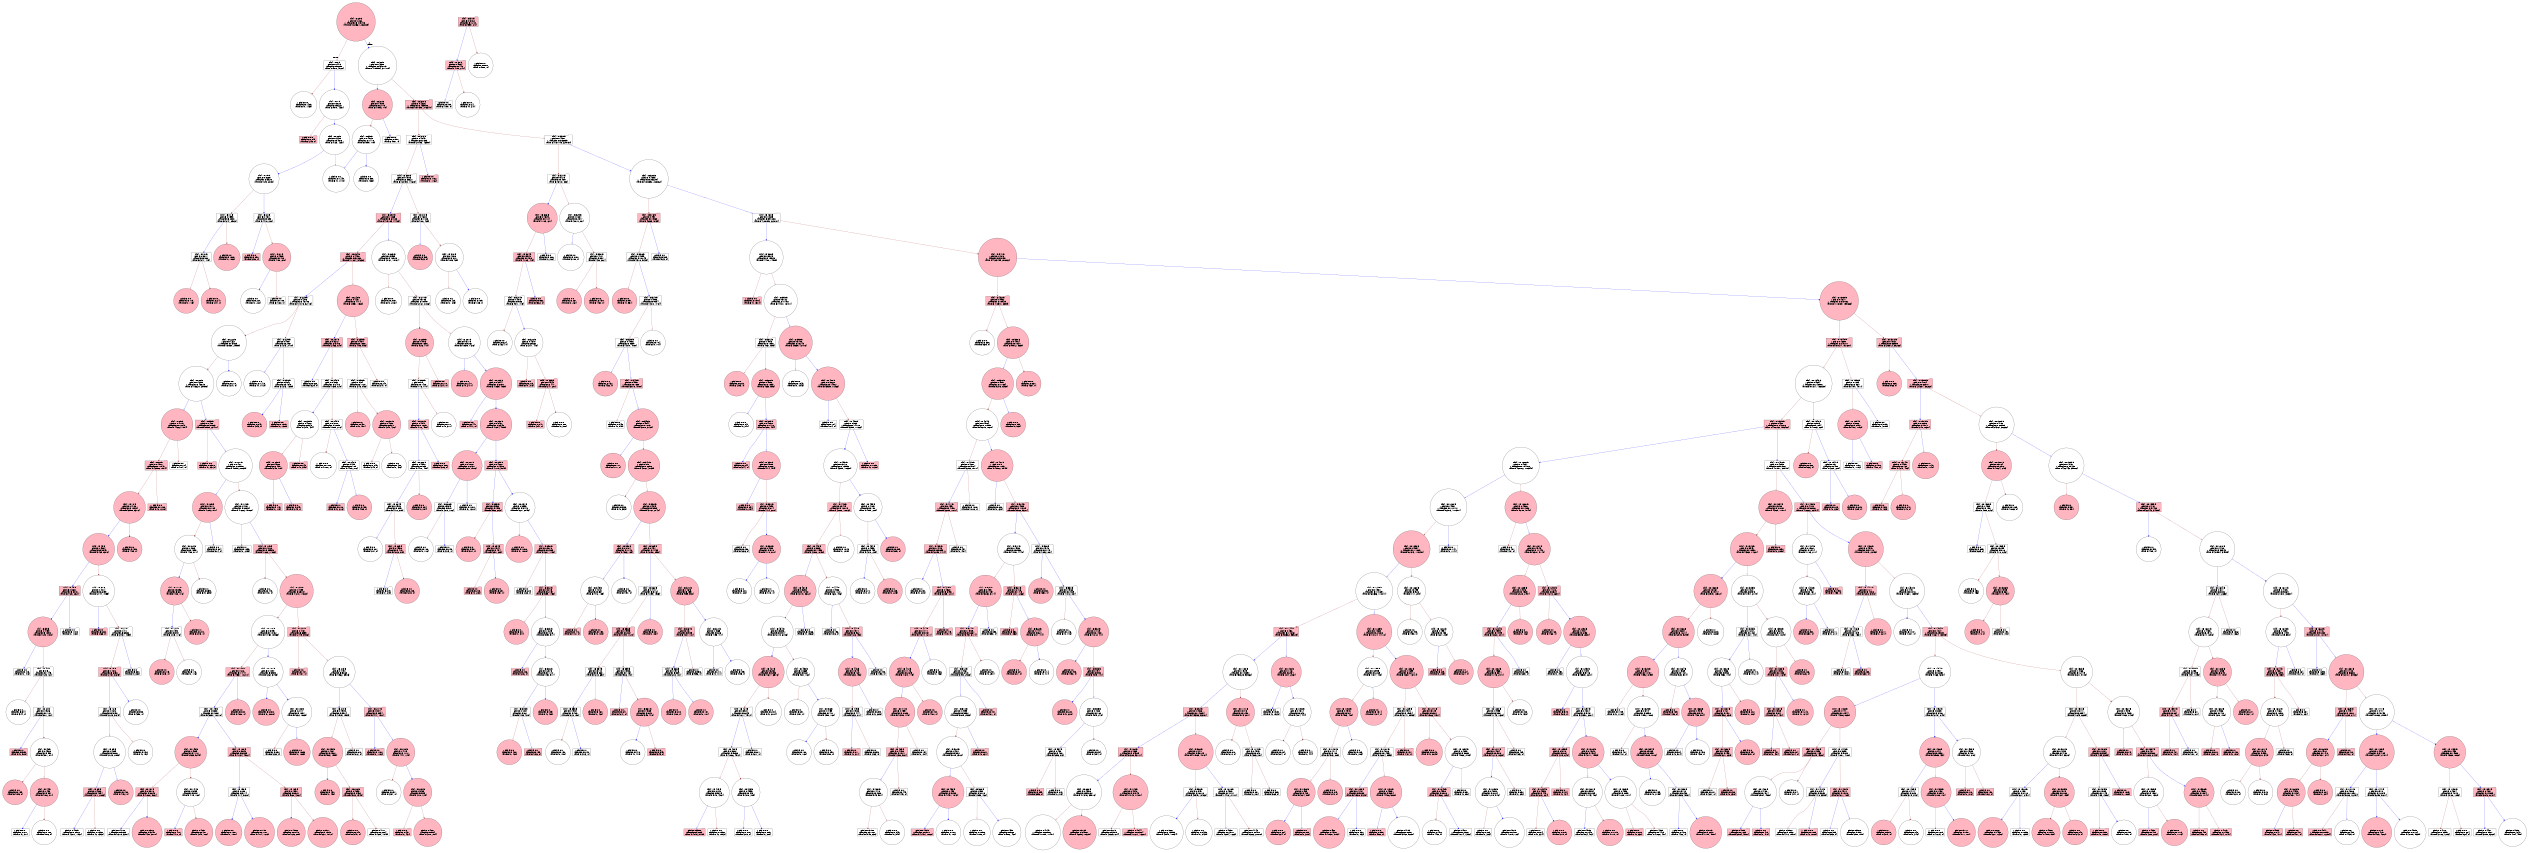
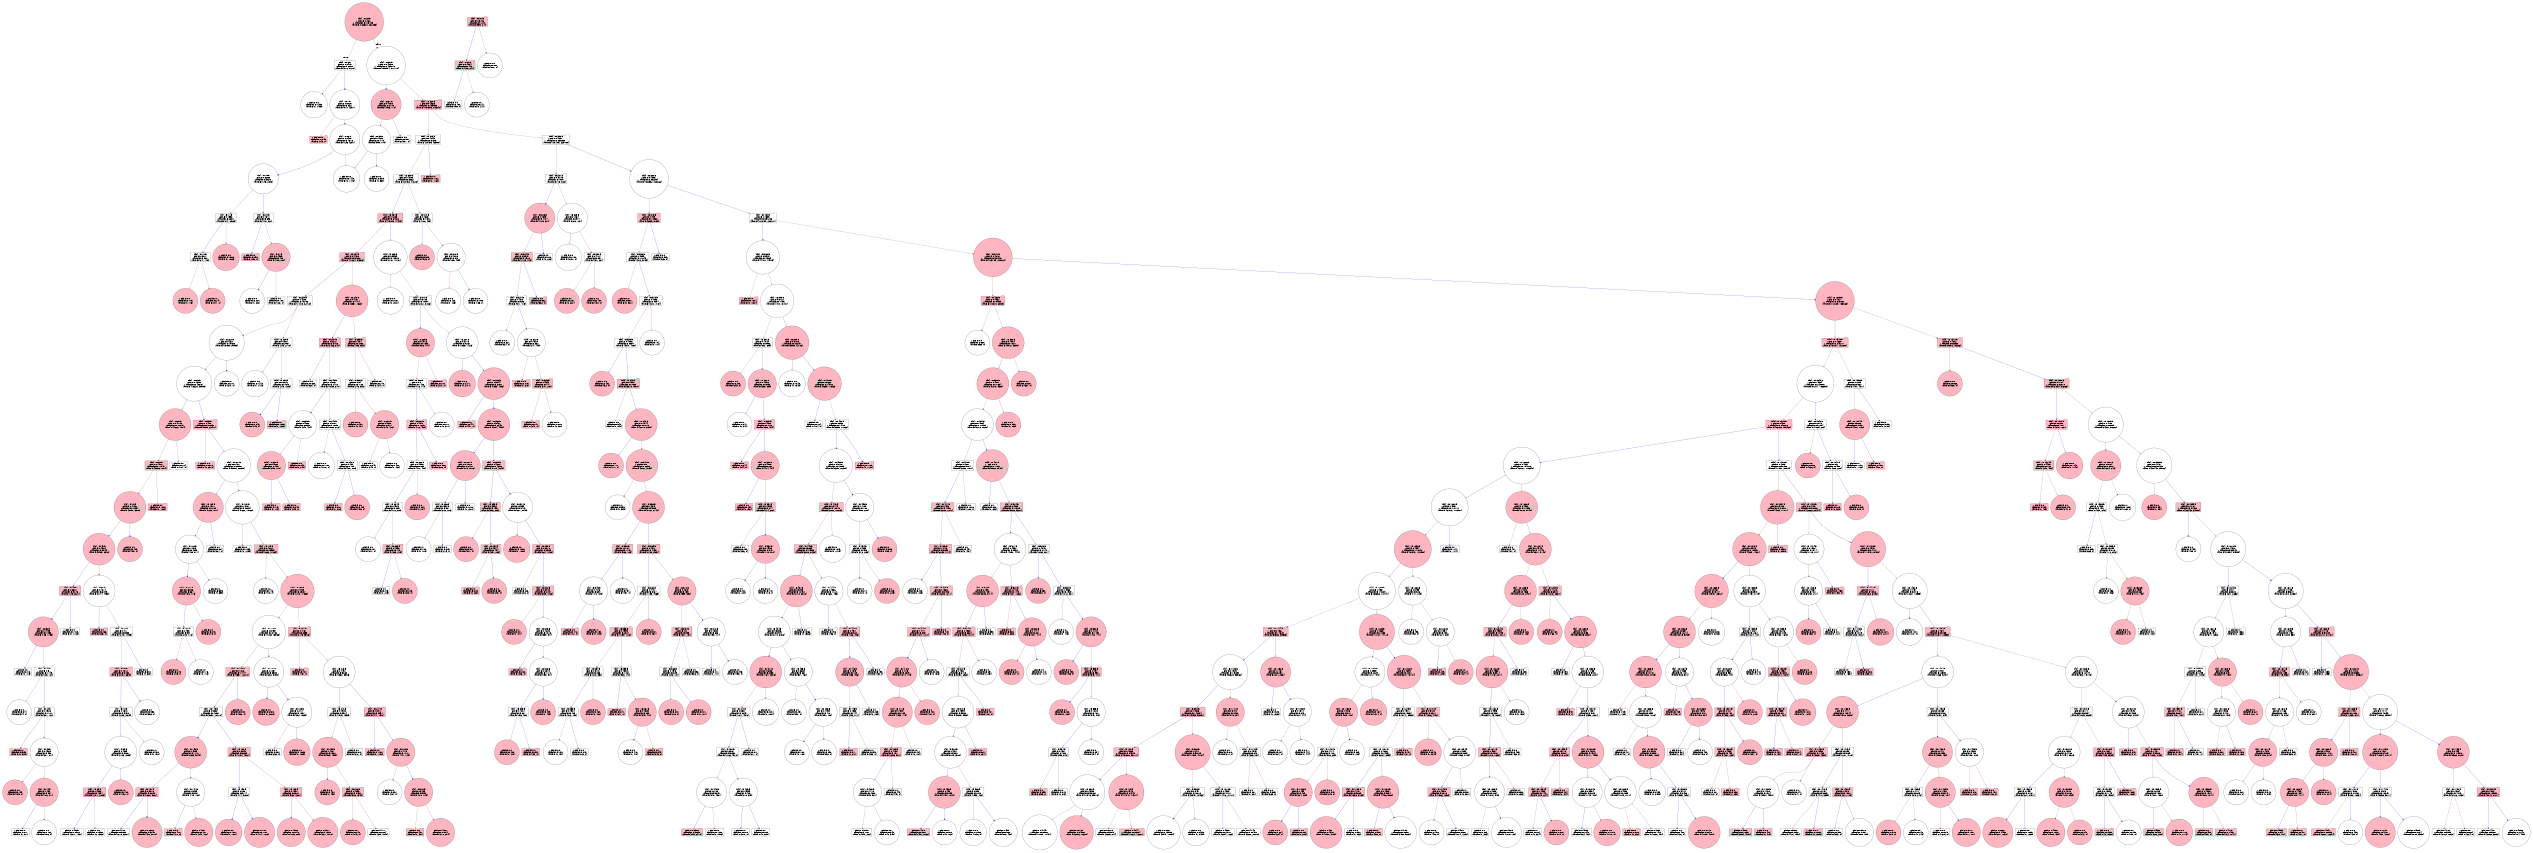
(2300, 712) -> (2309, 712)
